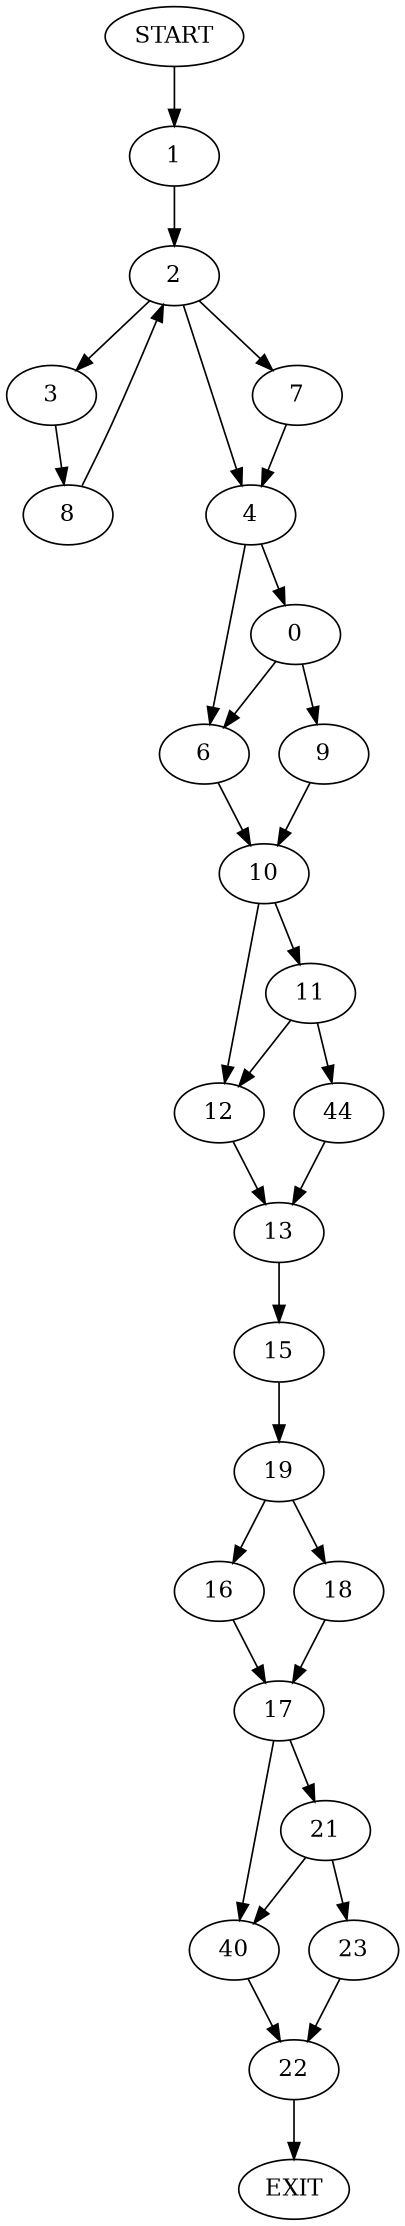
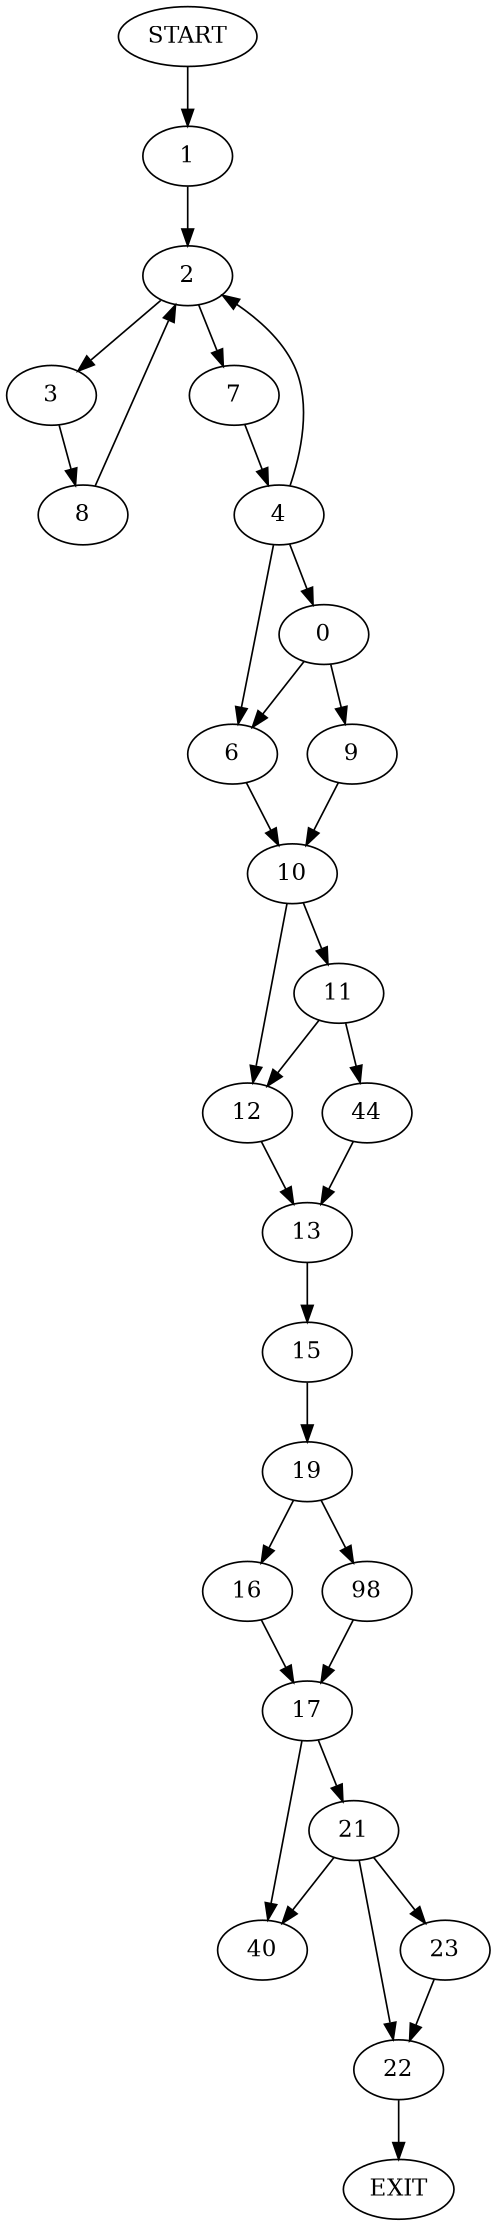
(210, 387) -> (300, 383)
(339, 1591) -> (367, 1591)
(260, 2003) -> (375, 1942)
